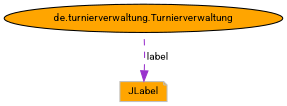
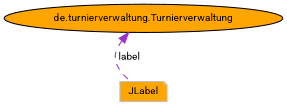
(145, 52) -> (116, 63)
